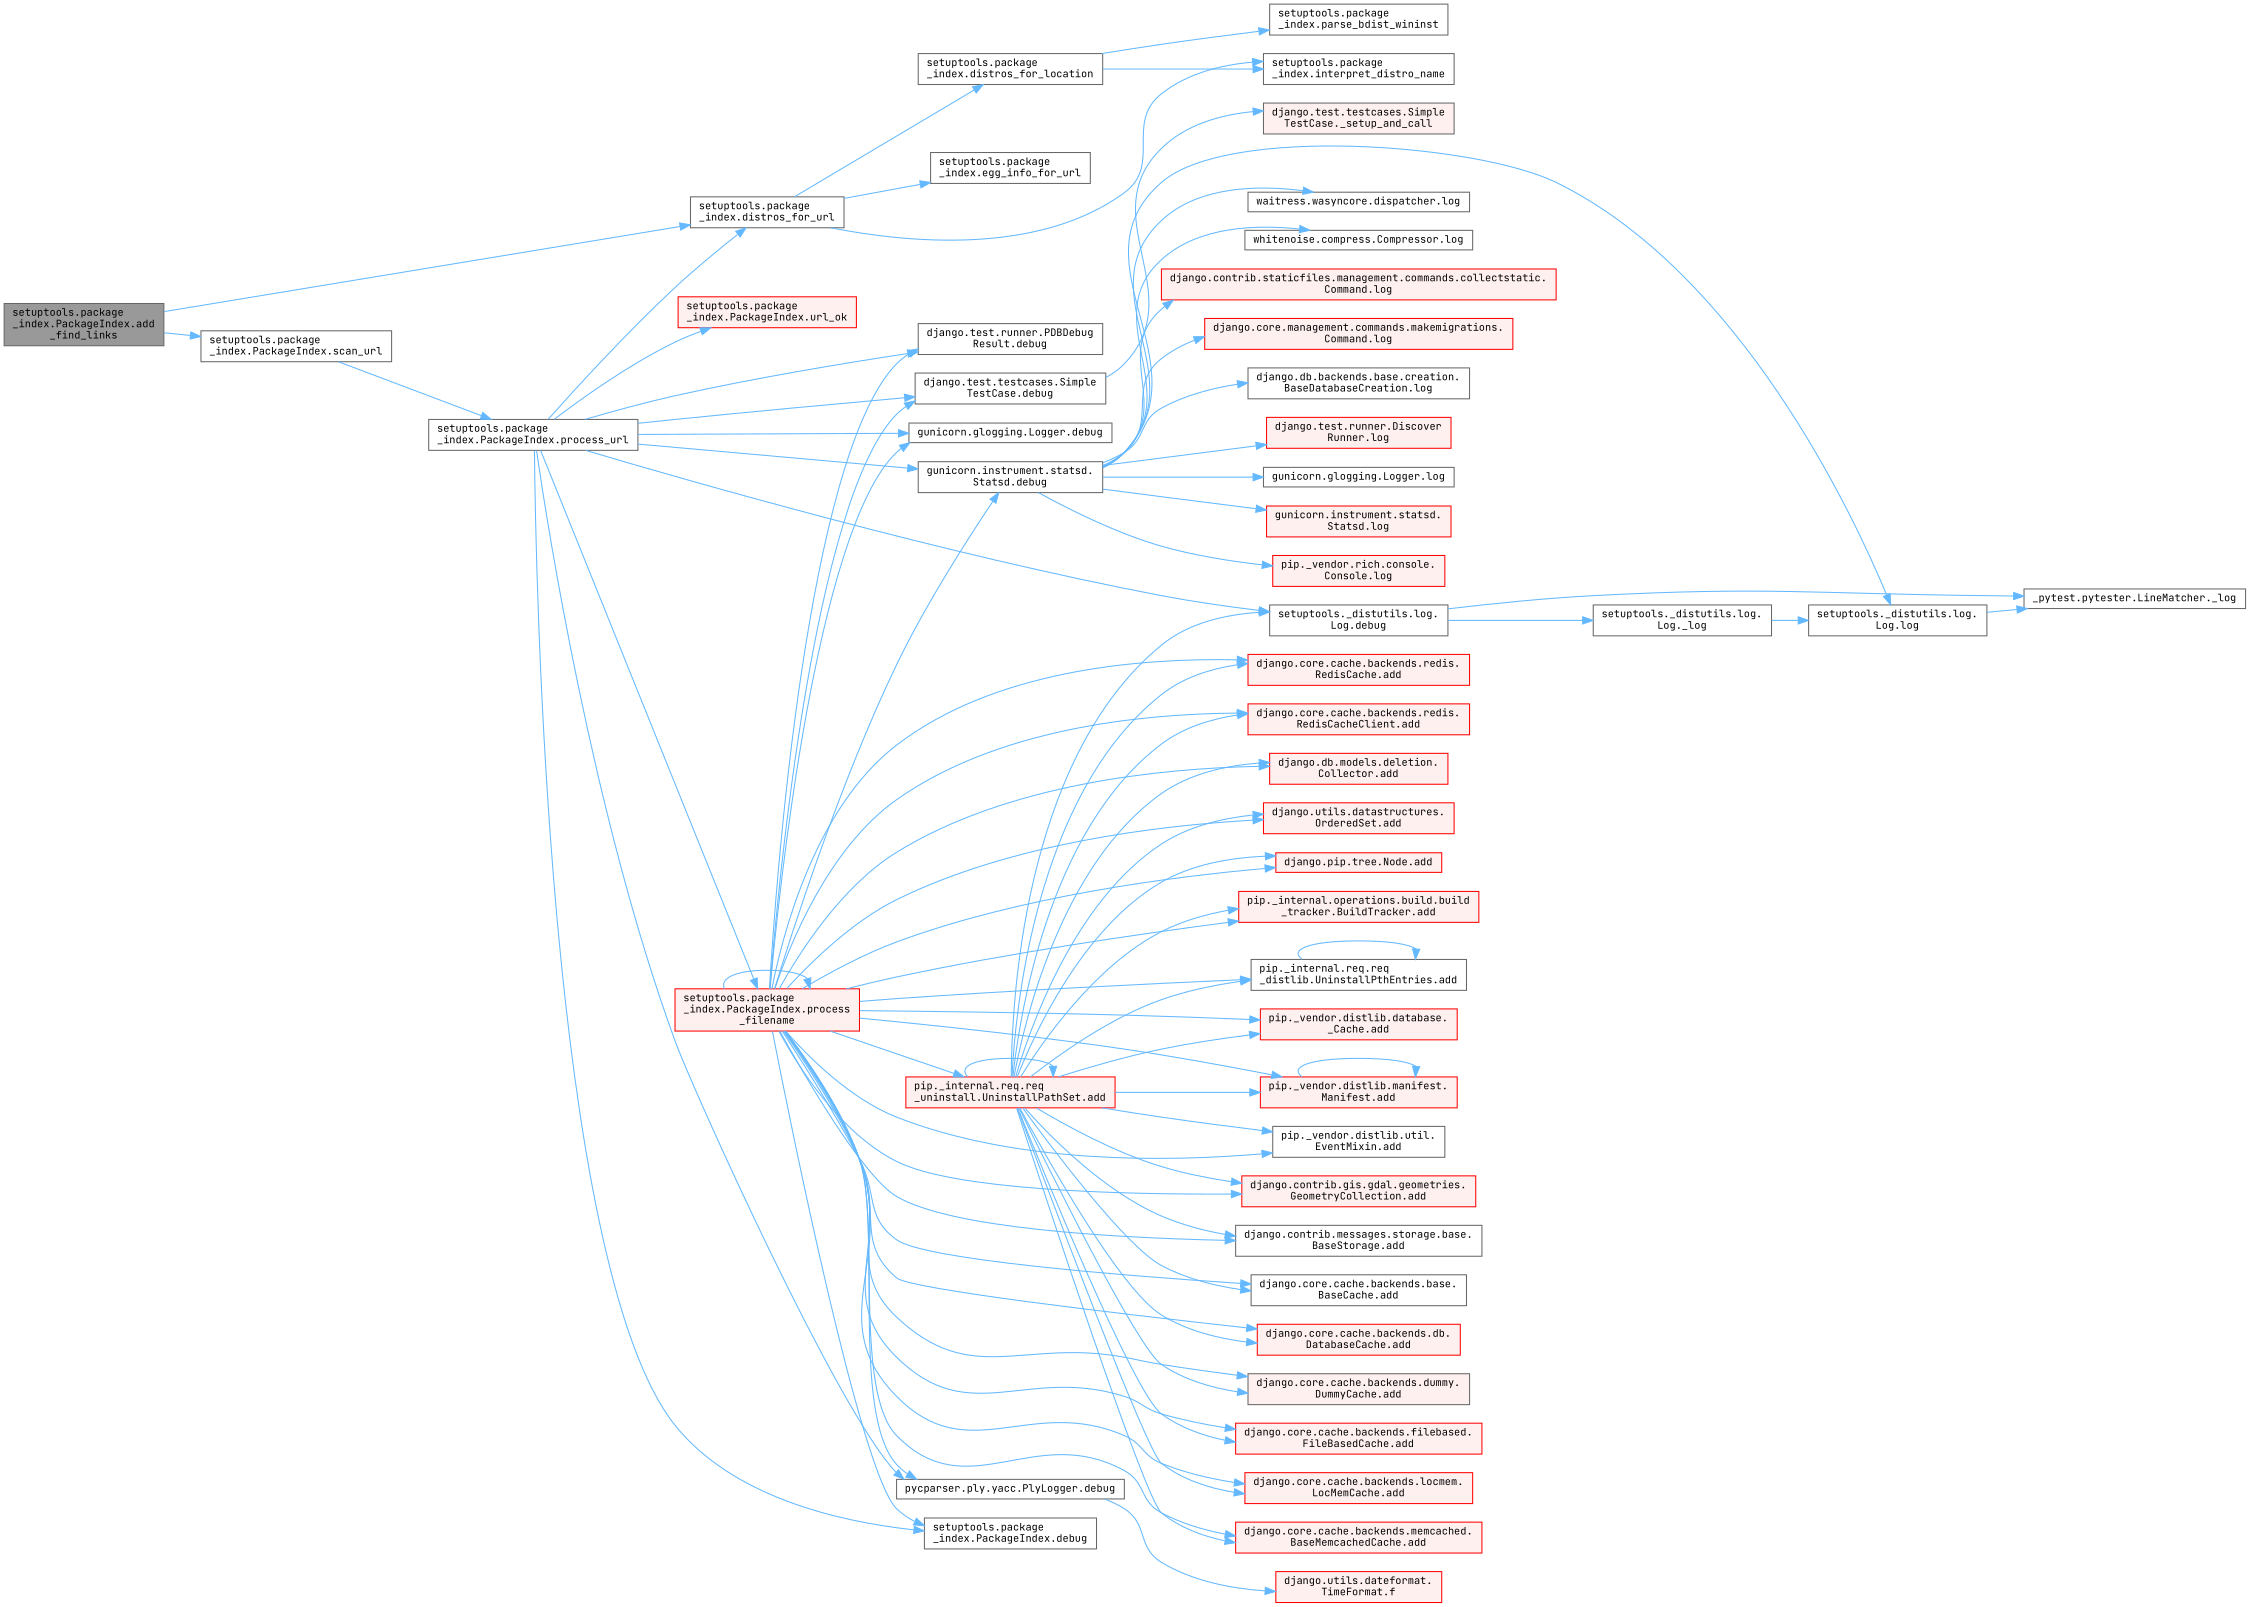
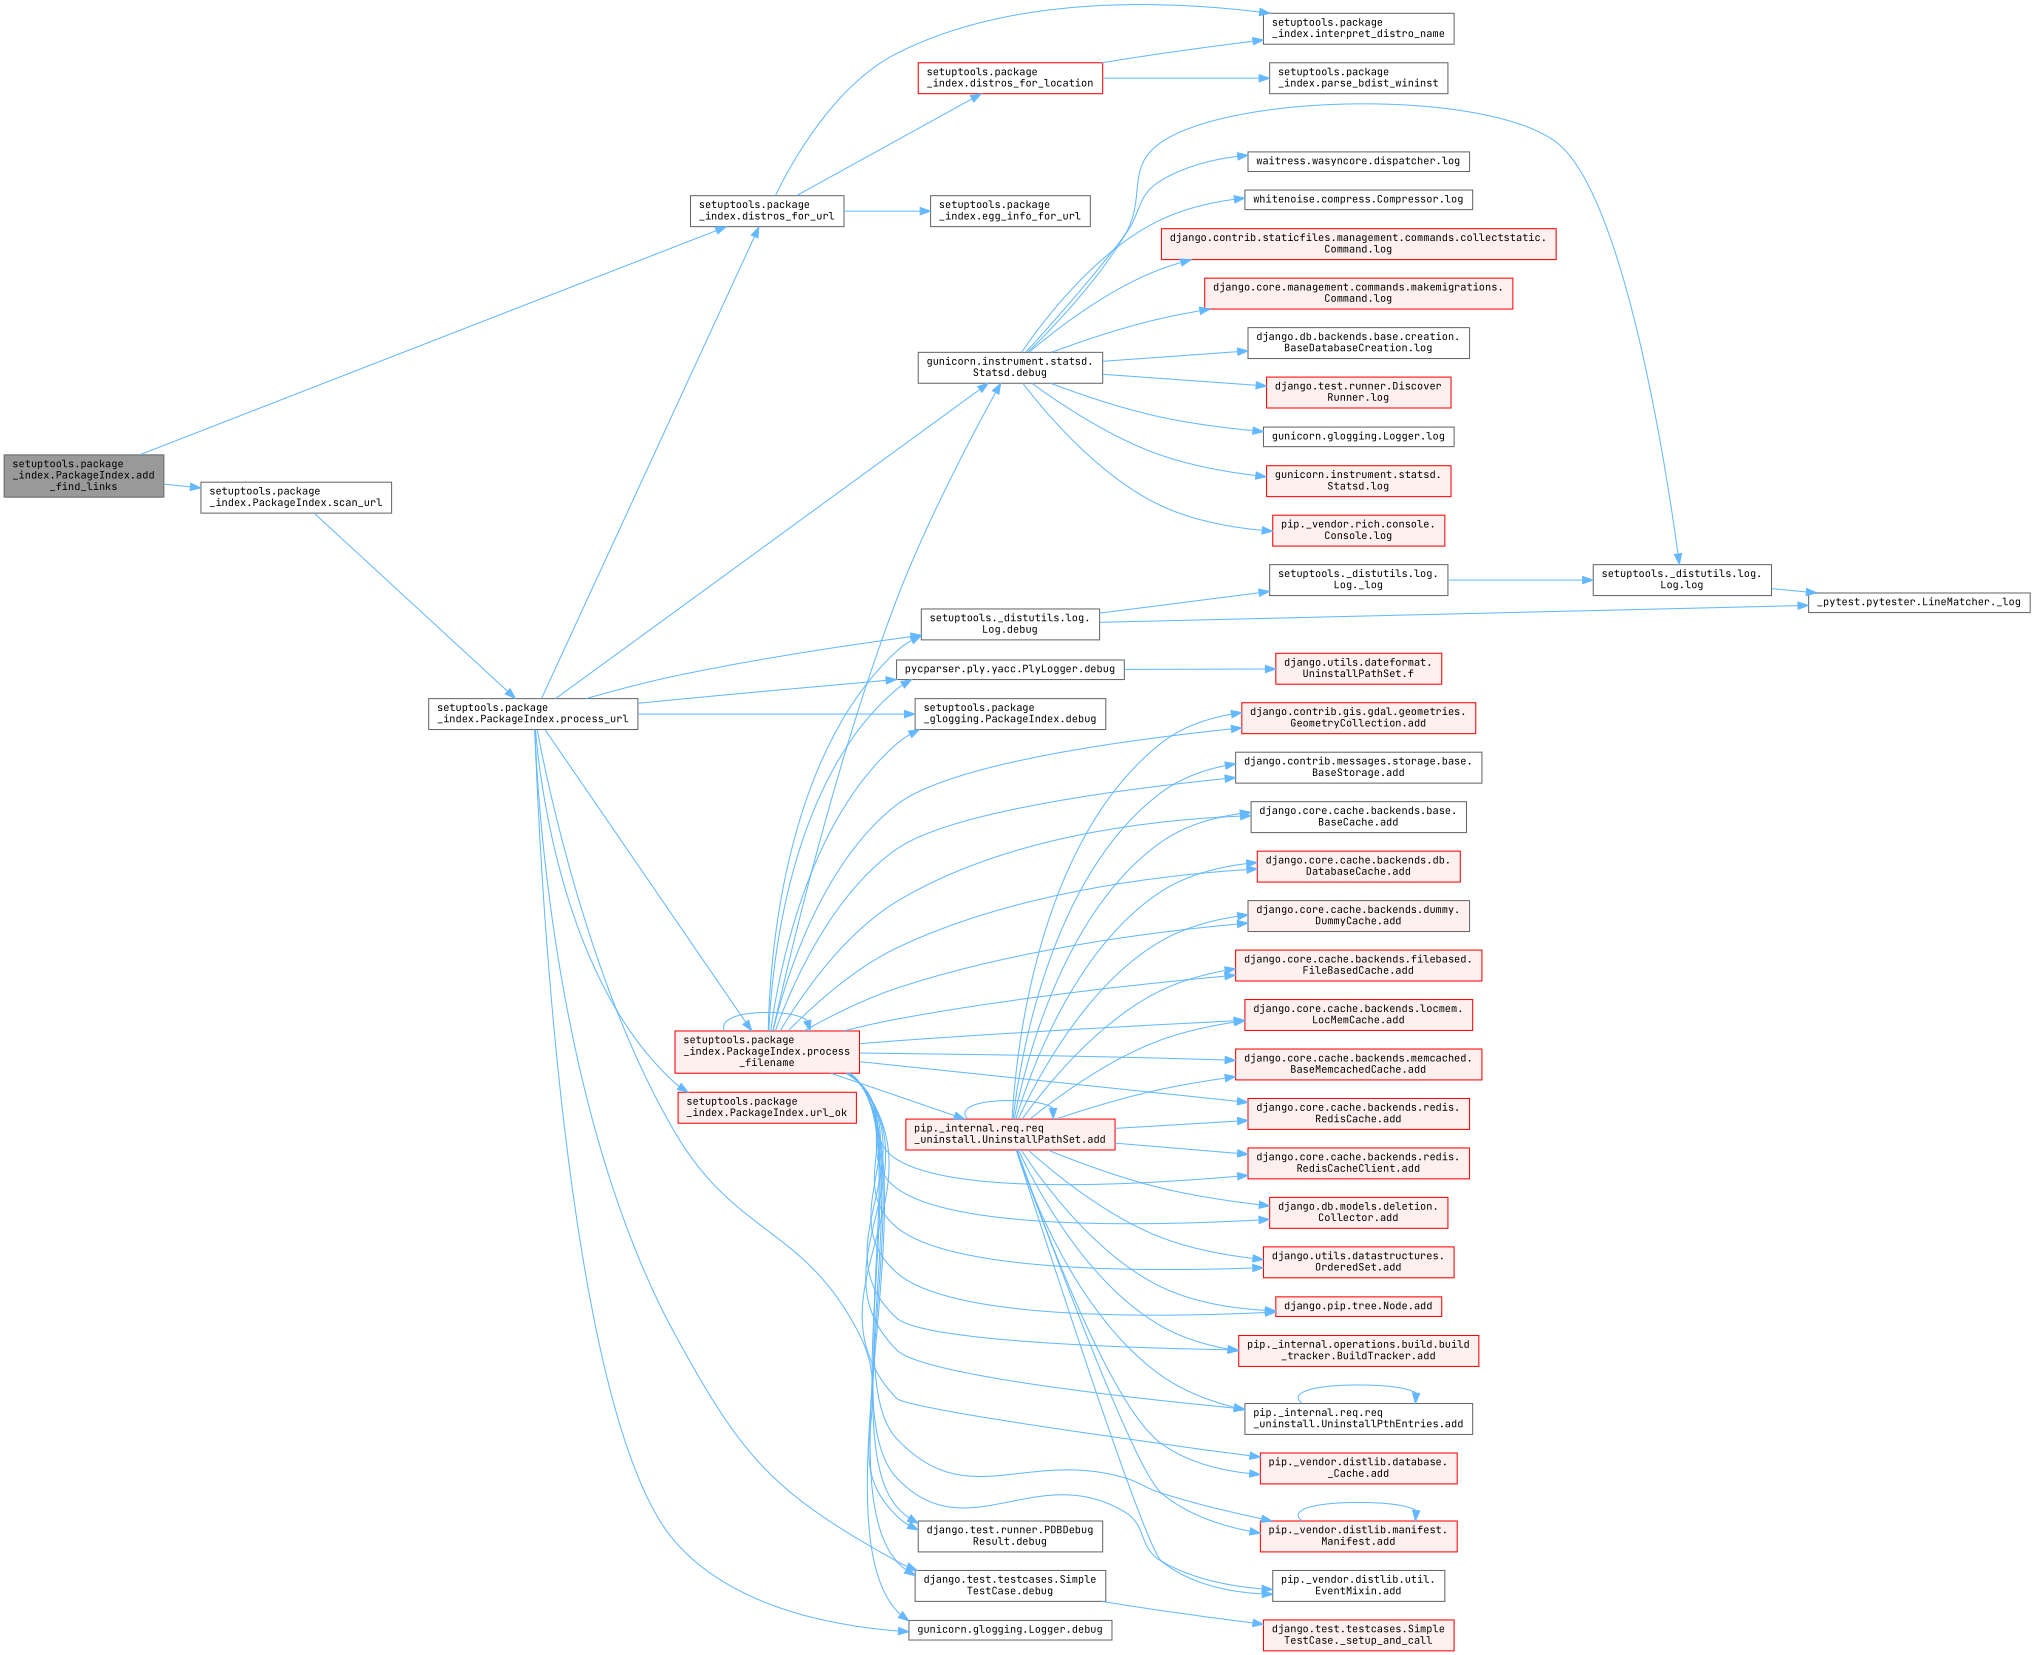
(1010, 69) -> (1010, 78)
(1359, 119) -> (1359, 1635)
(1055, 809) -> (801, 820)
(1359, 975) -> (1359, 1419)
(1010, 1533) -> (1010, 714)
(1359, 1587) -> (1359, 669)
